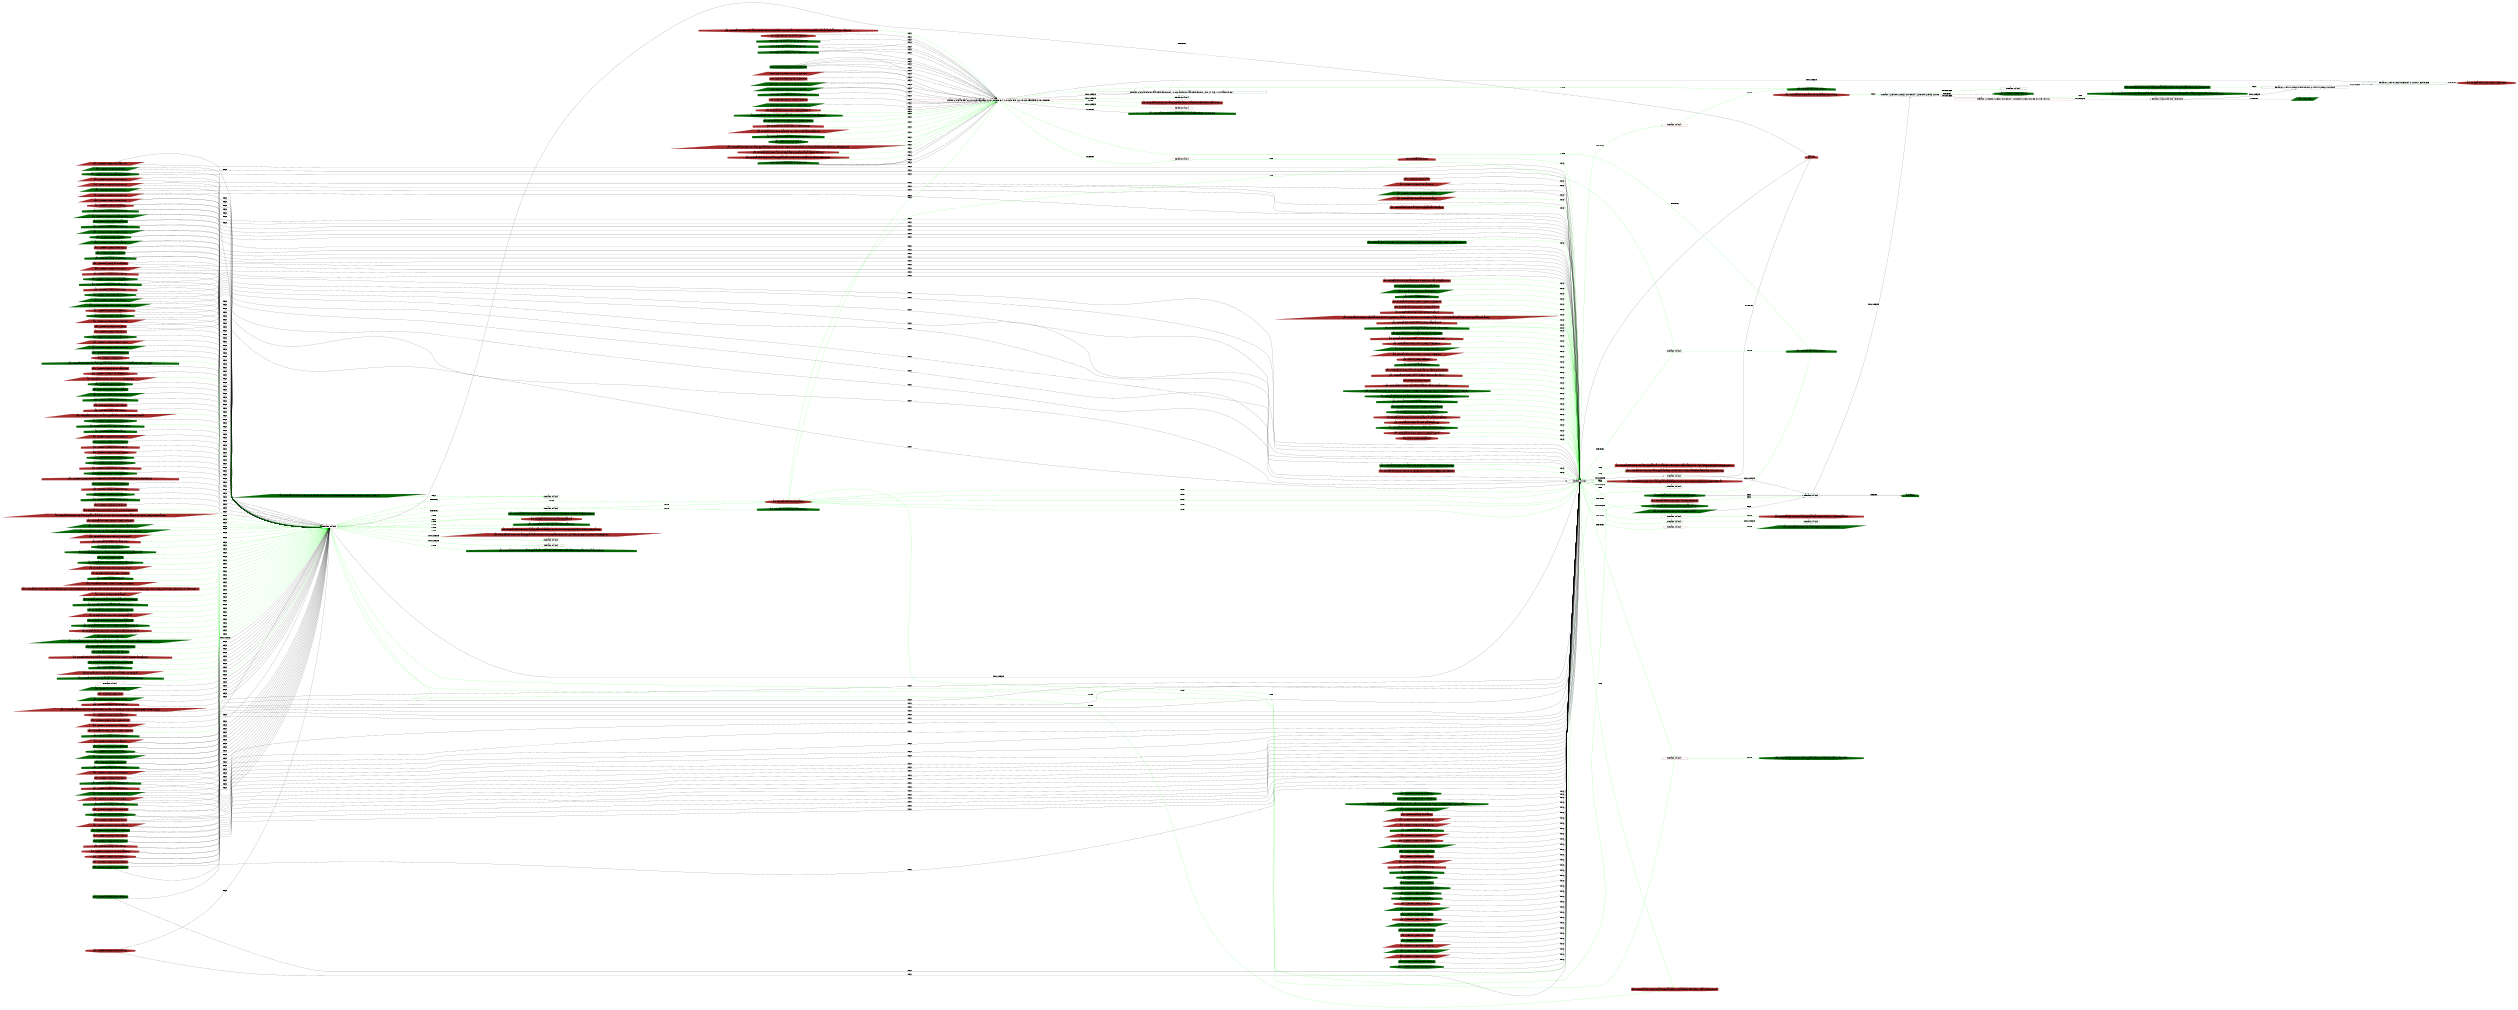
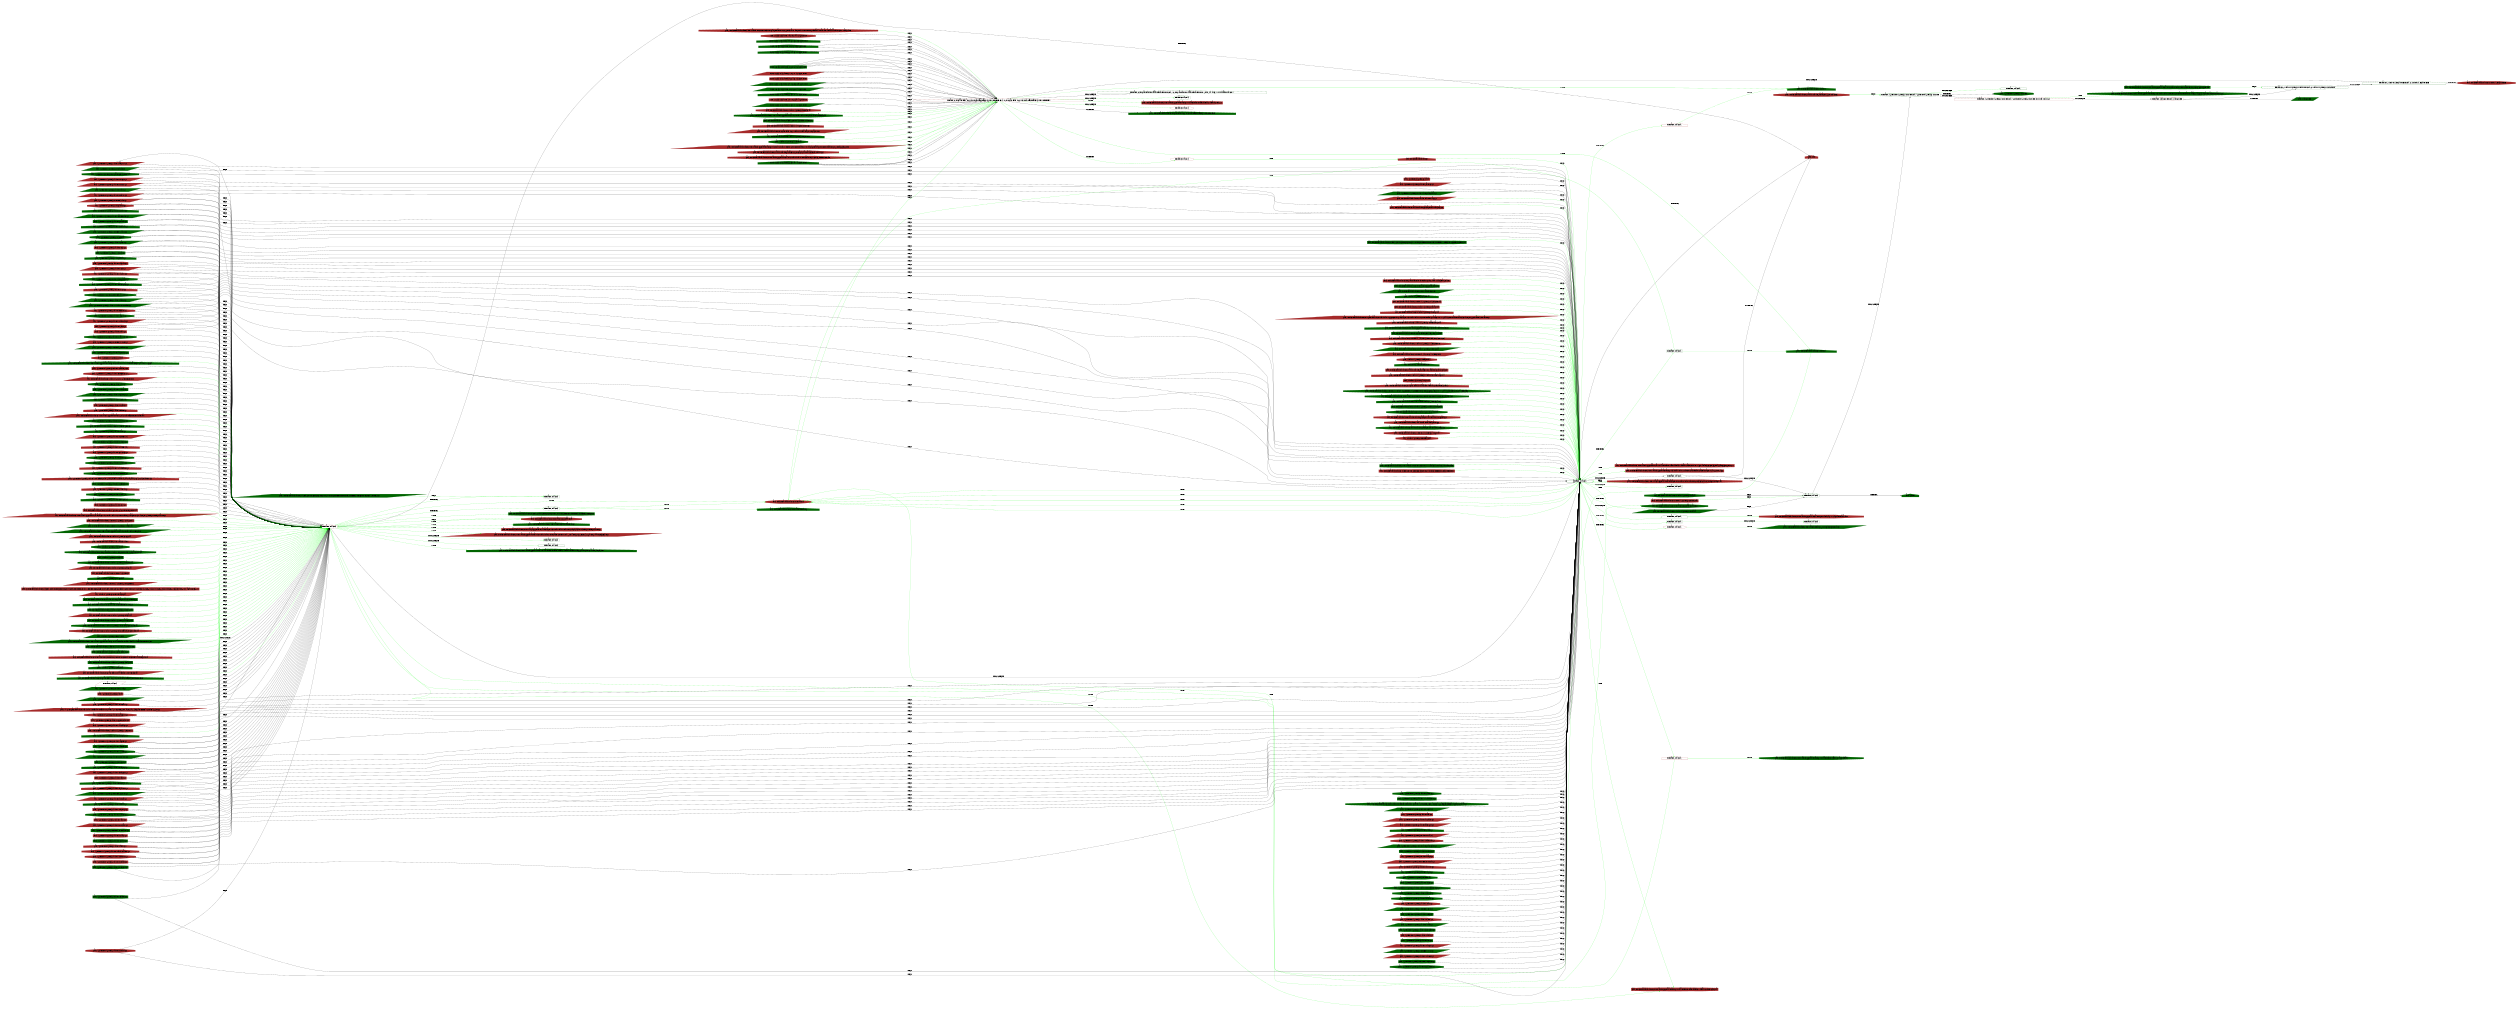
(2167, 99) -> (2167, 99)
